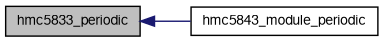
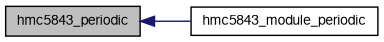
(73, 21) -> (73, 21)
